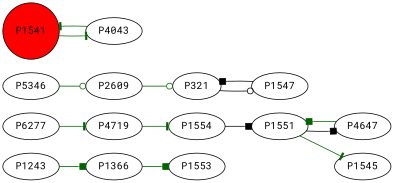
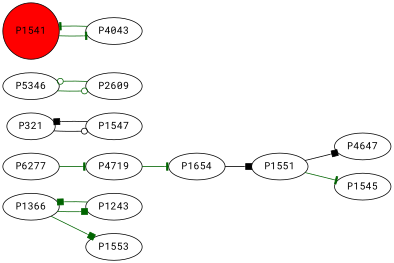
(154, 86) -> (75, 81)
(325, 121) -> none
(197, 126) -> (197, 167)
none -> (69, 212)
